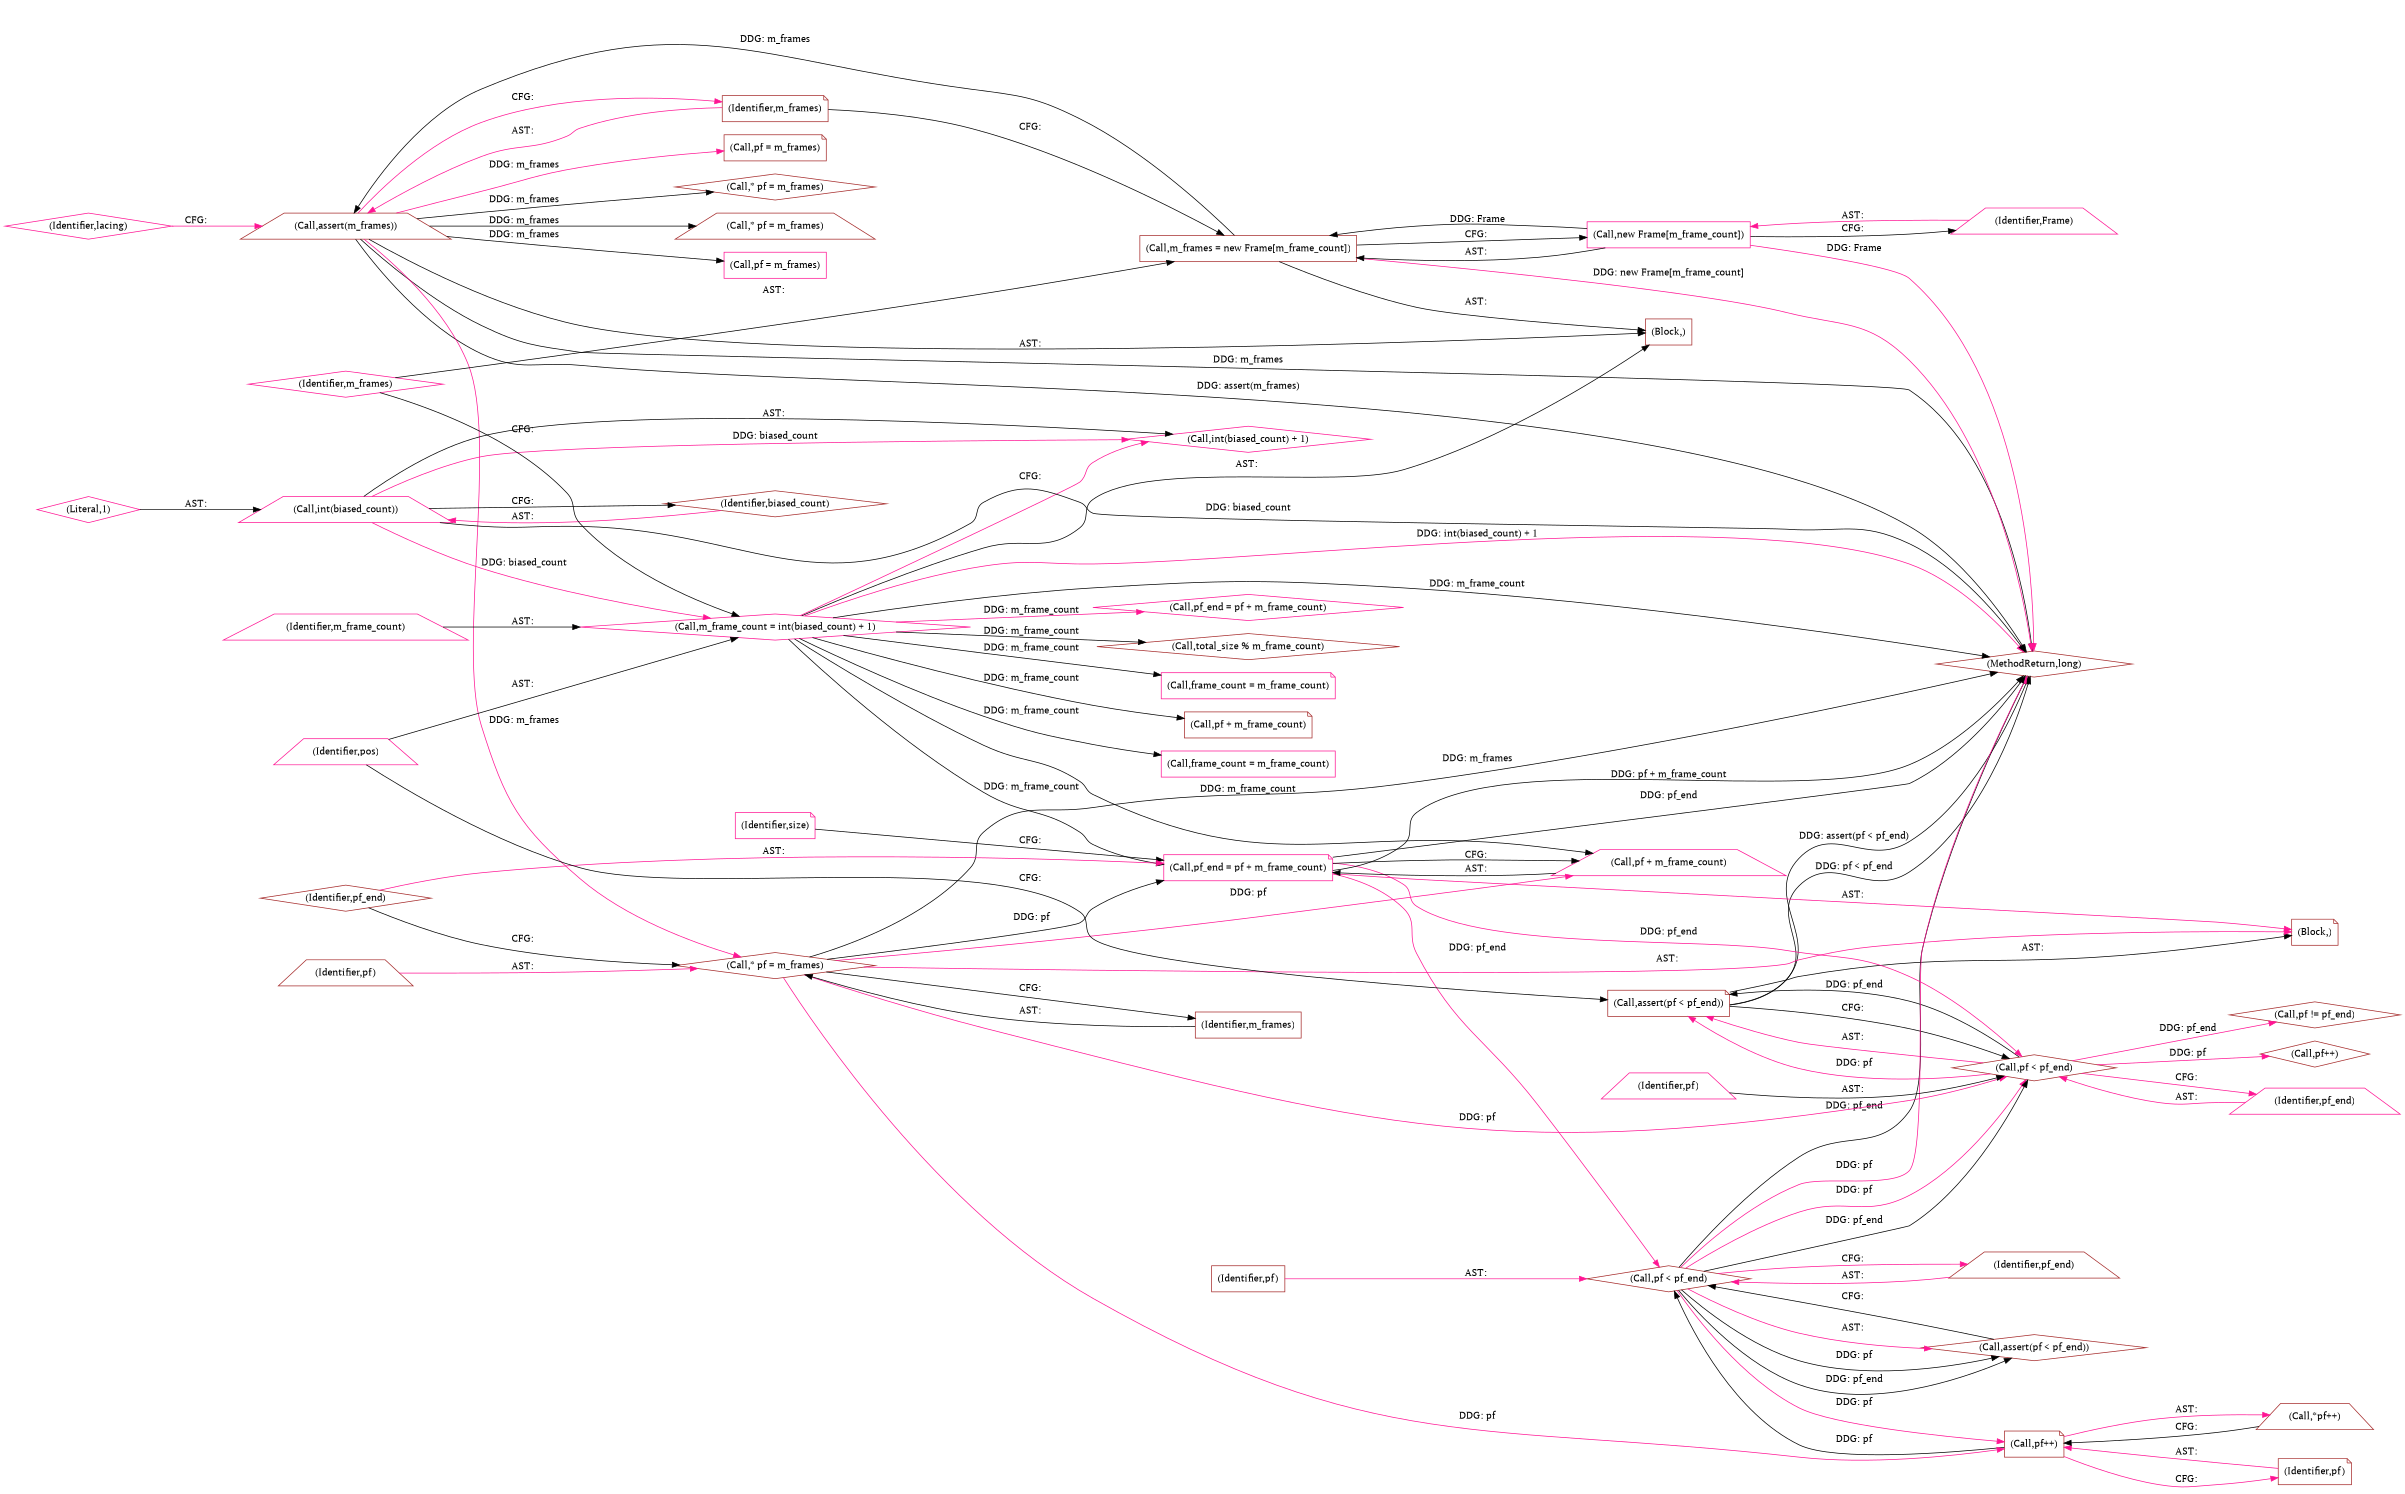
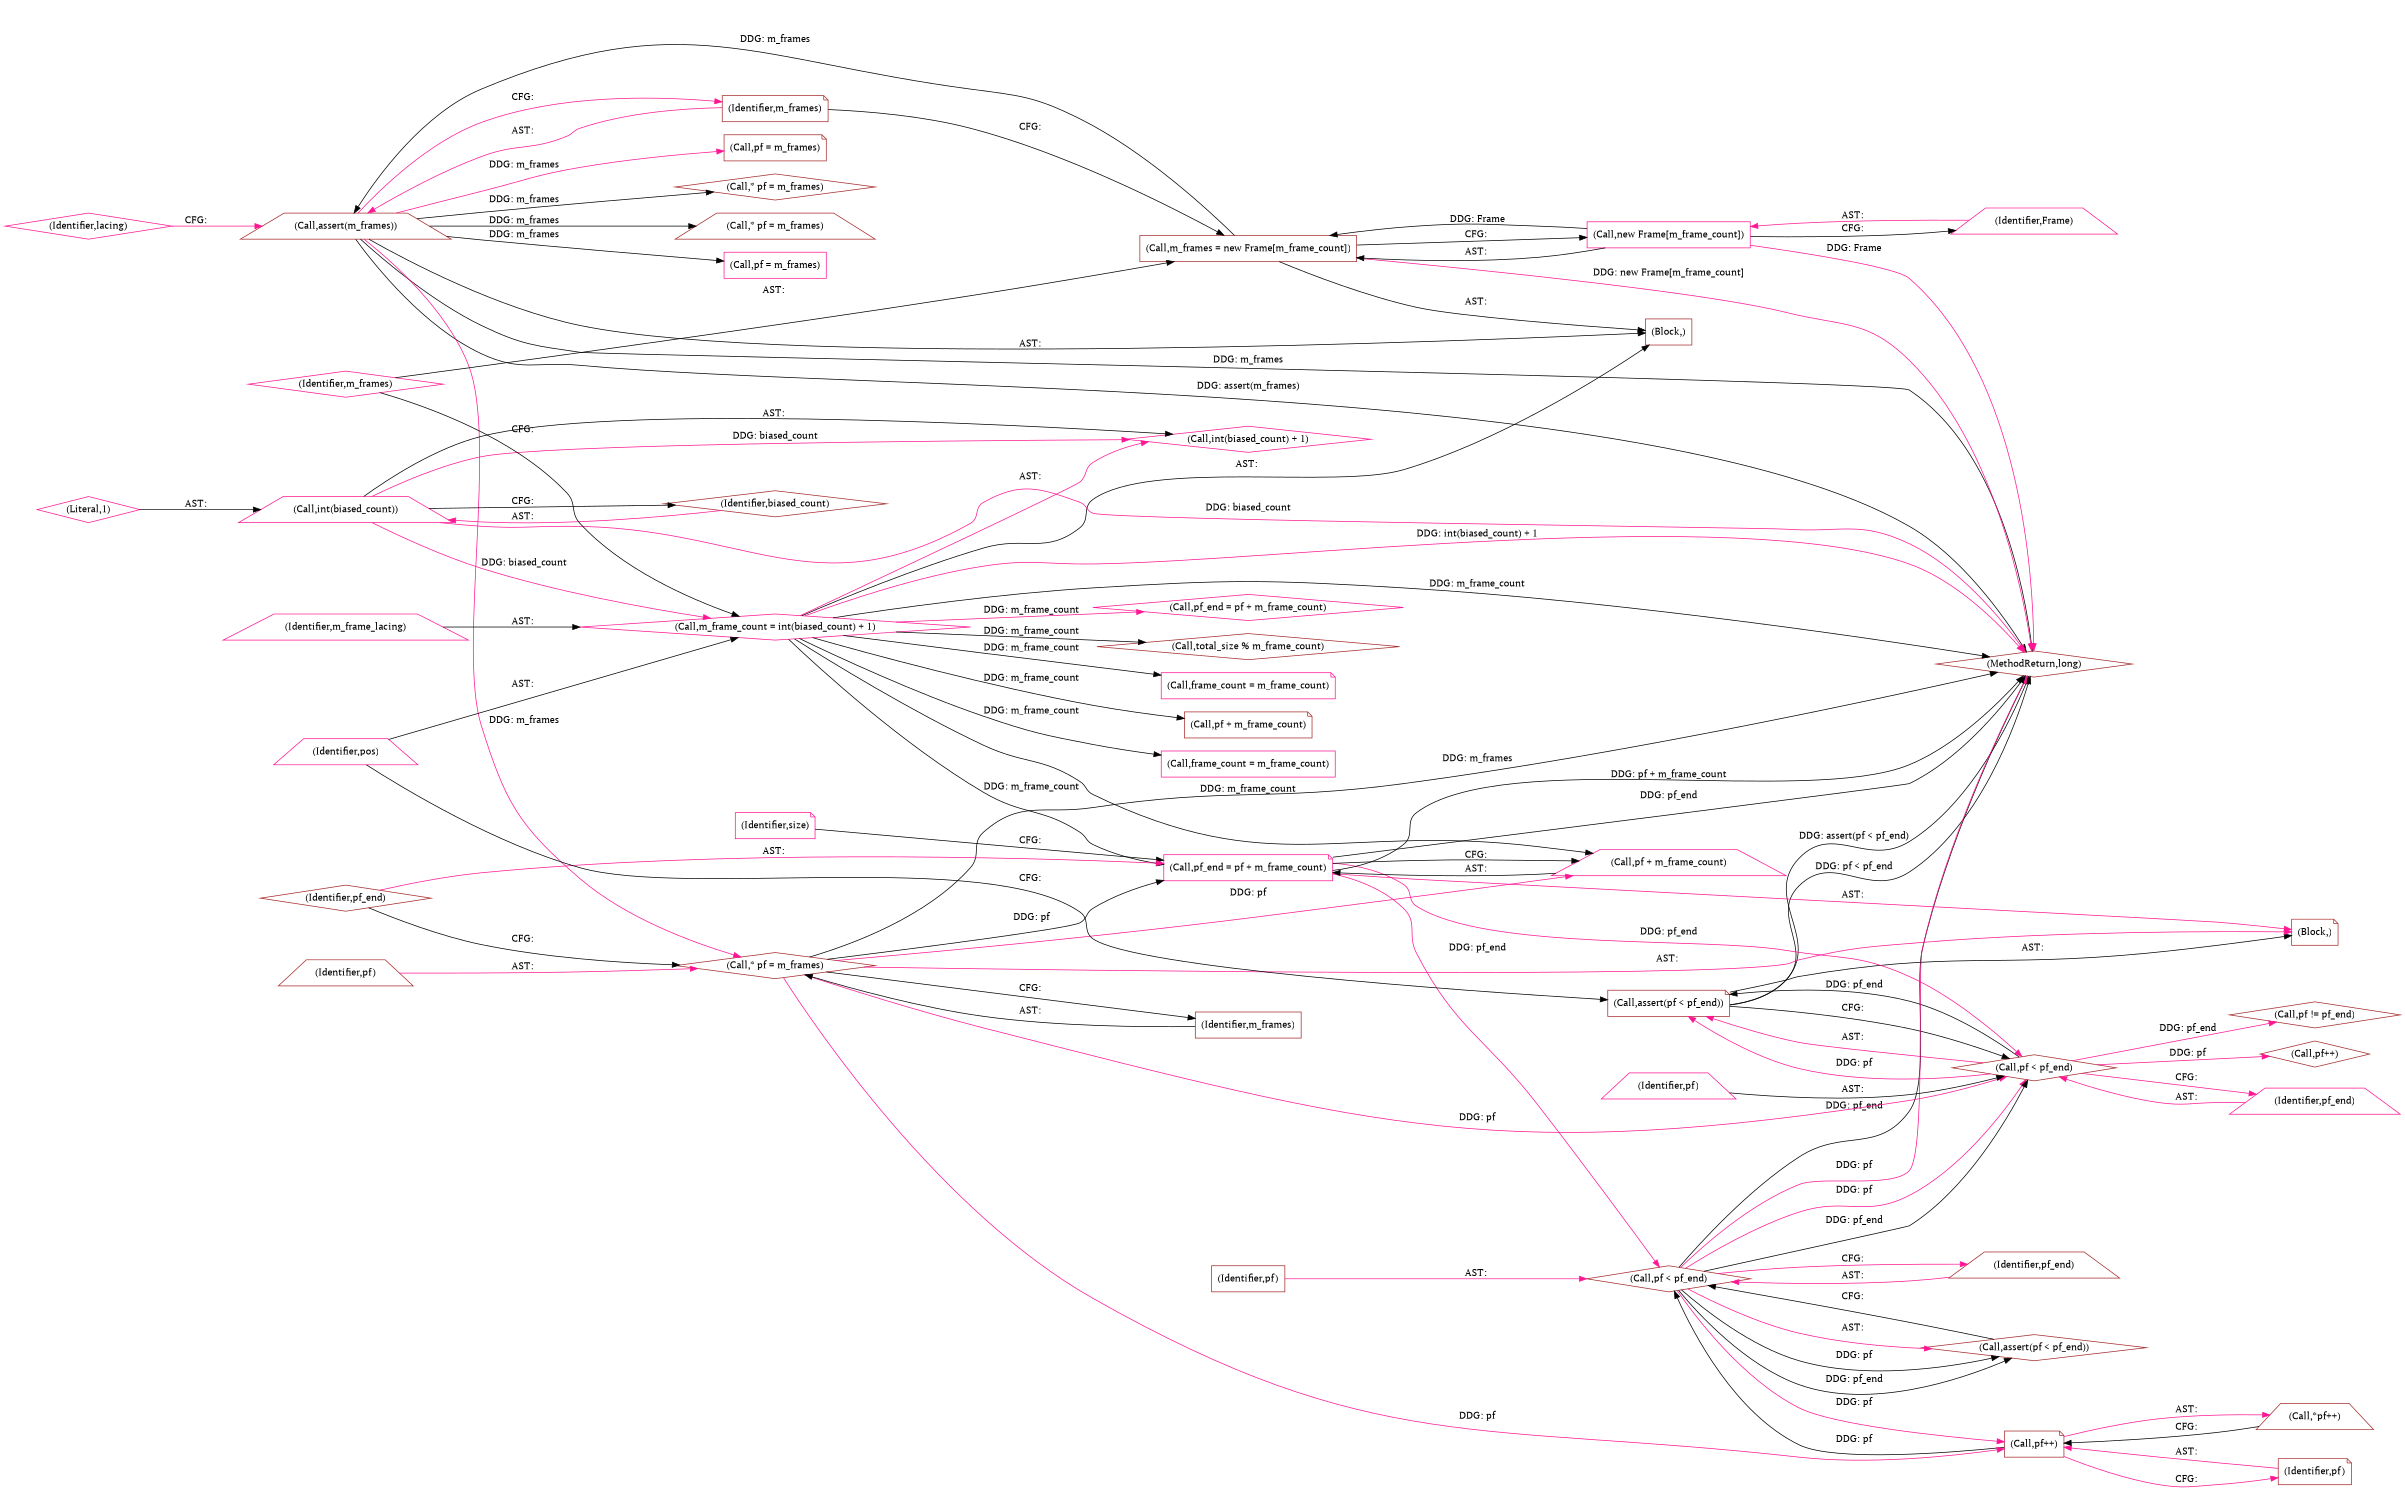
(1032, 477) -> (1032, 477)
(1236, 519) -> (1236, 519)
(346, 627) -> (346, 627)
